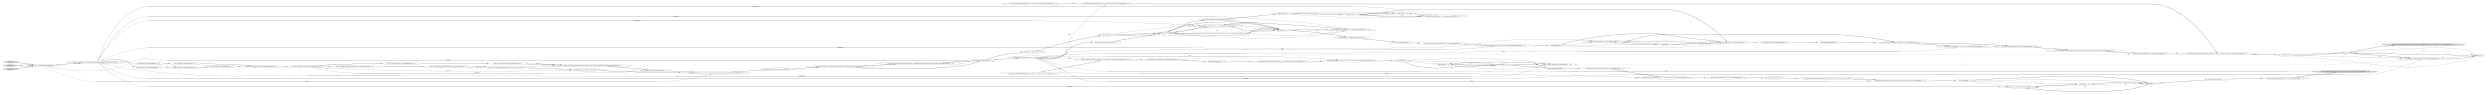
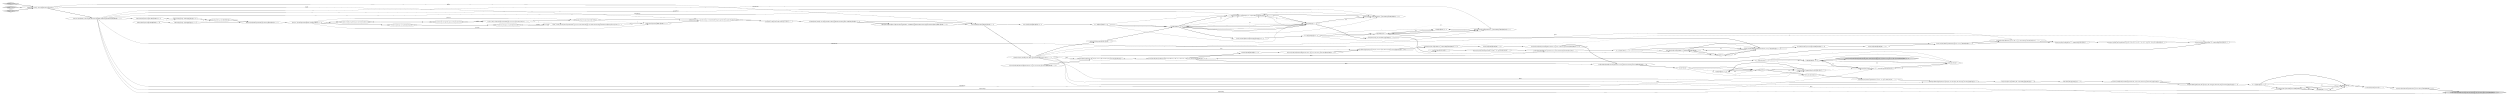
none -> (1250, 53)
